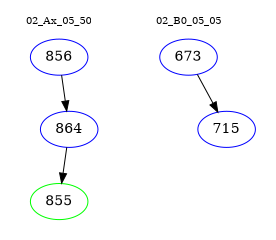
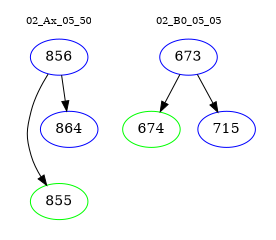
none -> (151, 129)
(65, 160) -> (28, 125)
